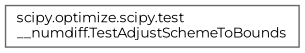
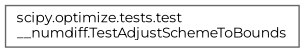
(152, 26) -> (152, 26)
